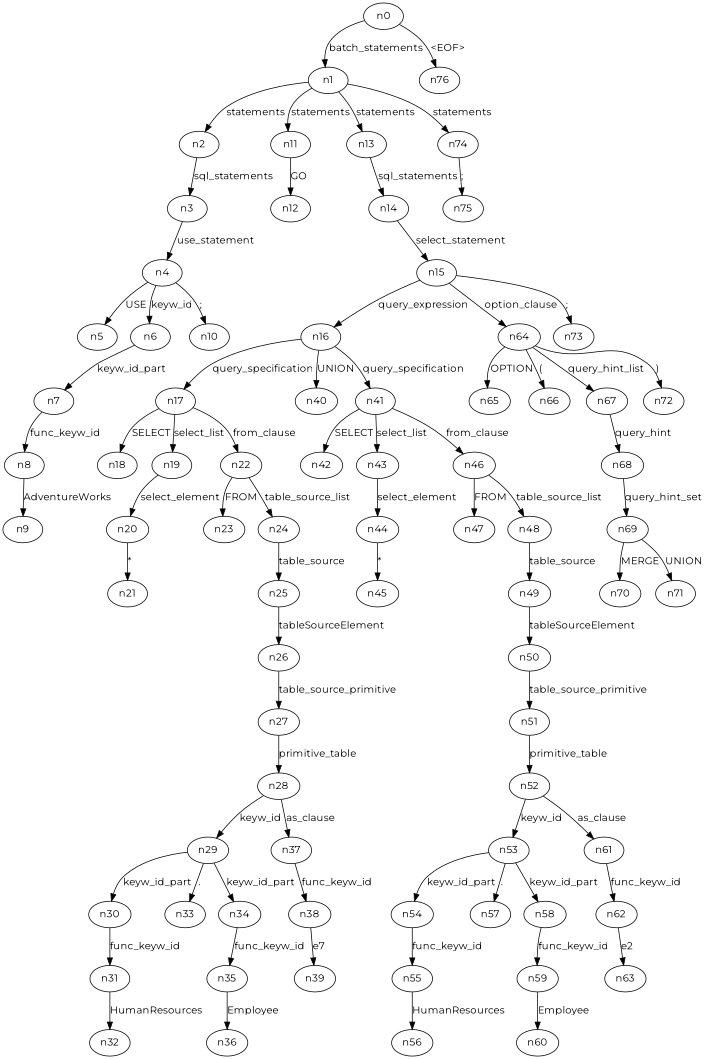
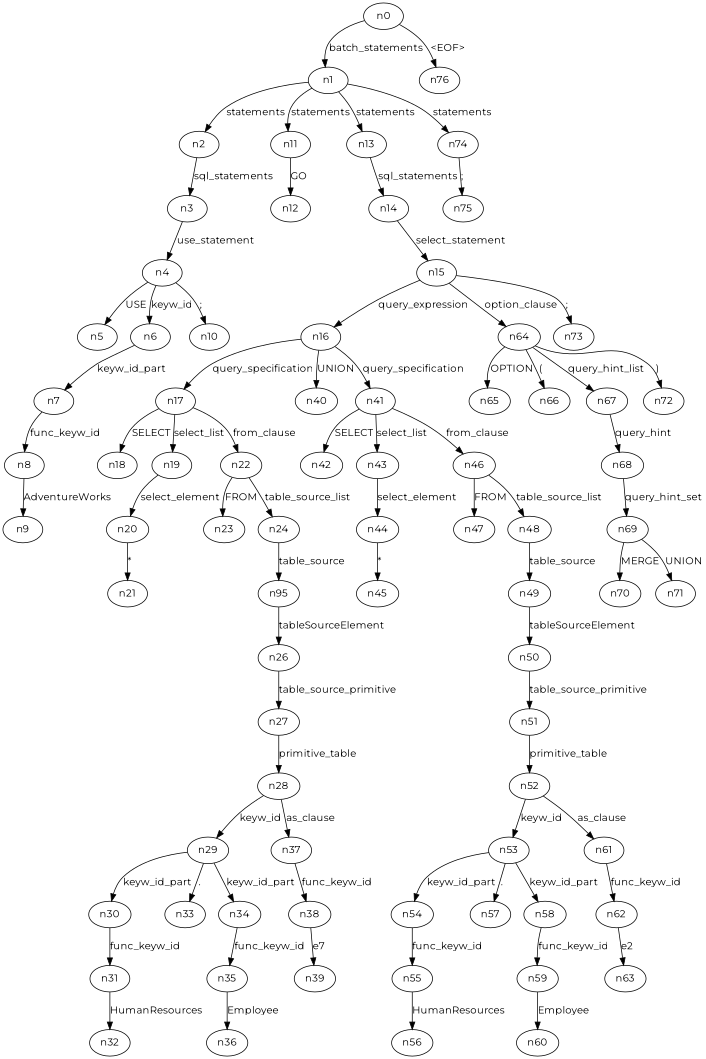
(279, 594) -> (279, 594)
